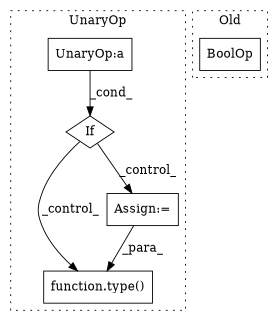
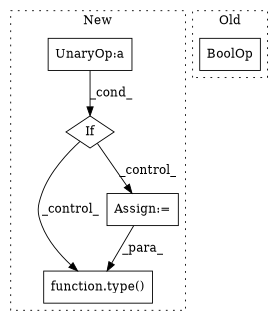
(98, 21) -> (98, 21)
